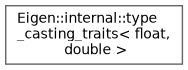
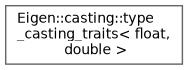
(94, 35) -> (94, 35)
